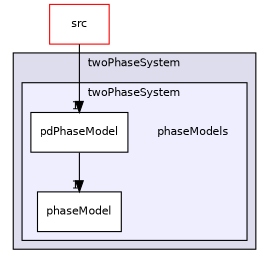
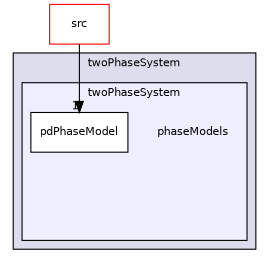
(79, 212) -> none
